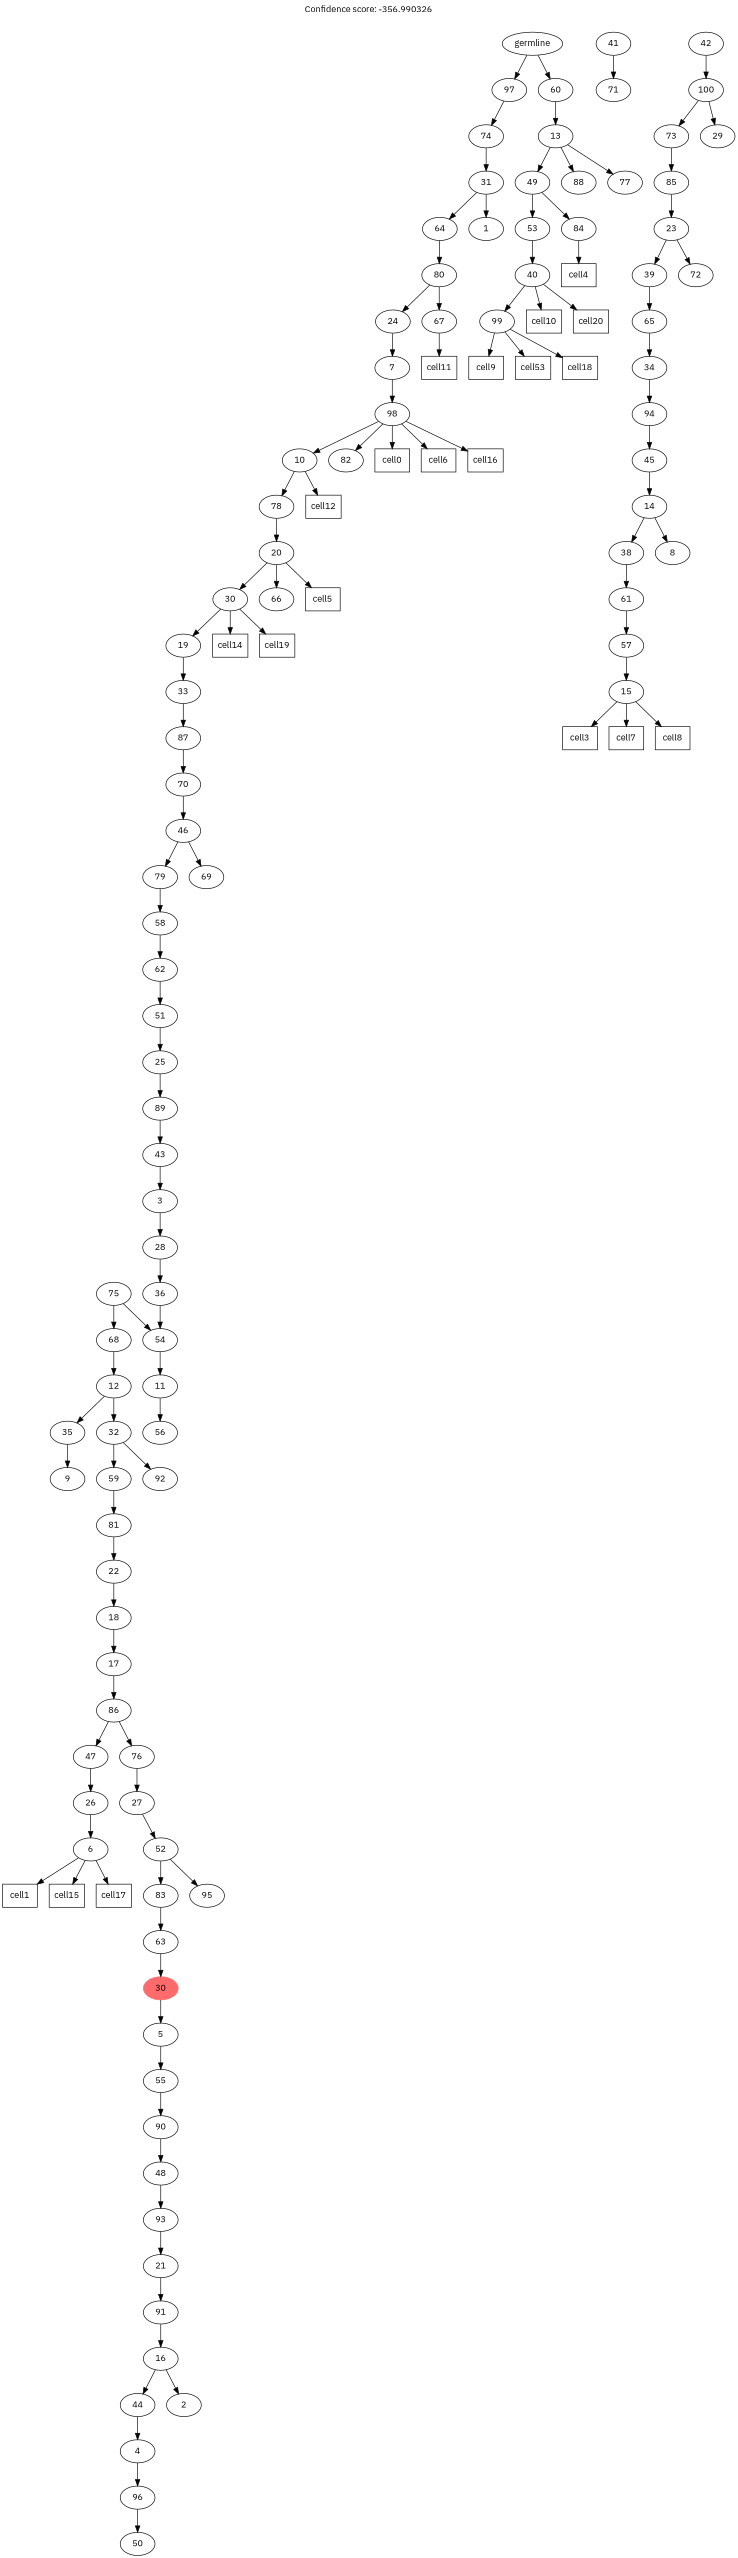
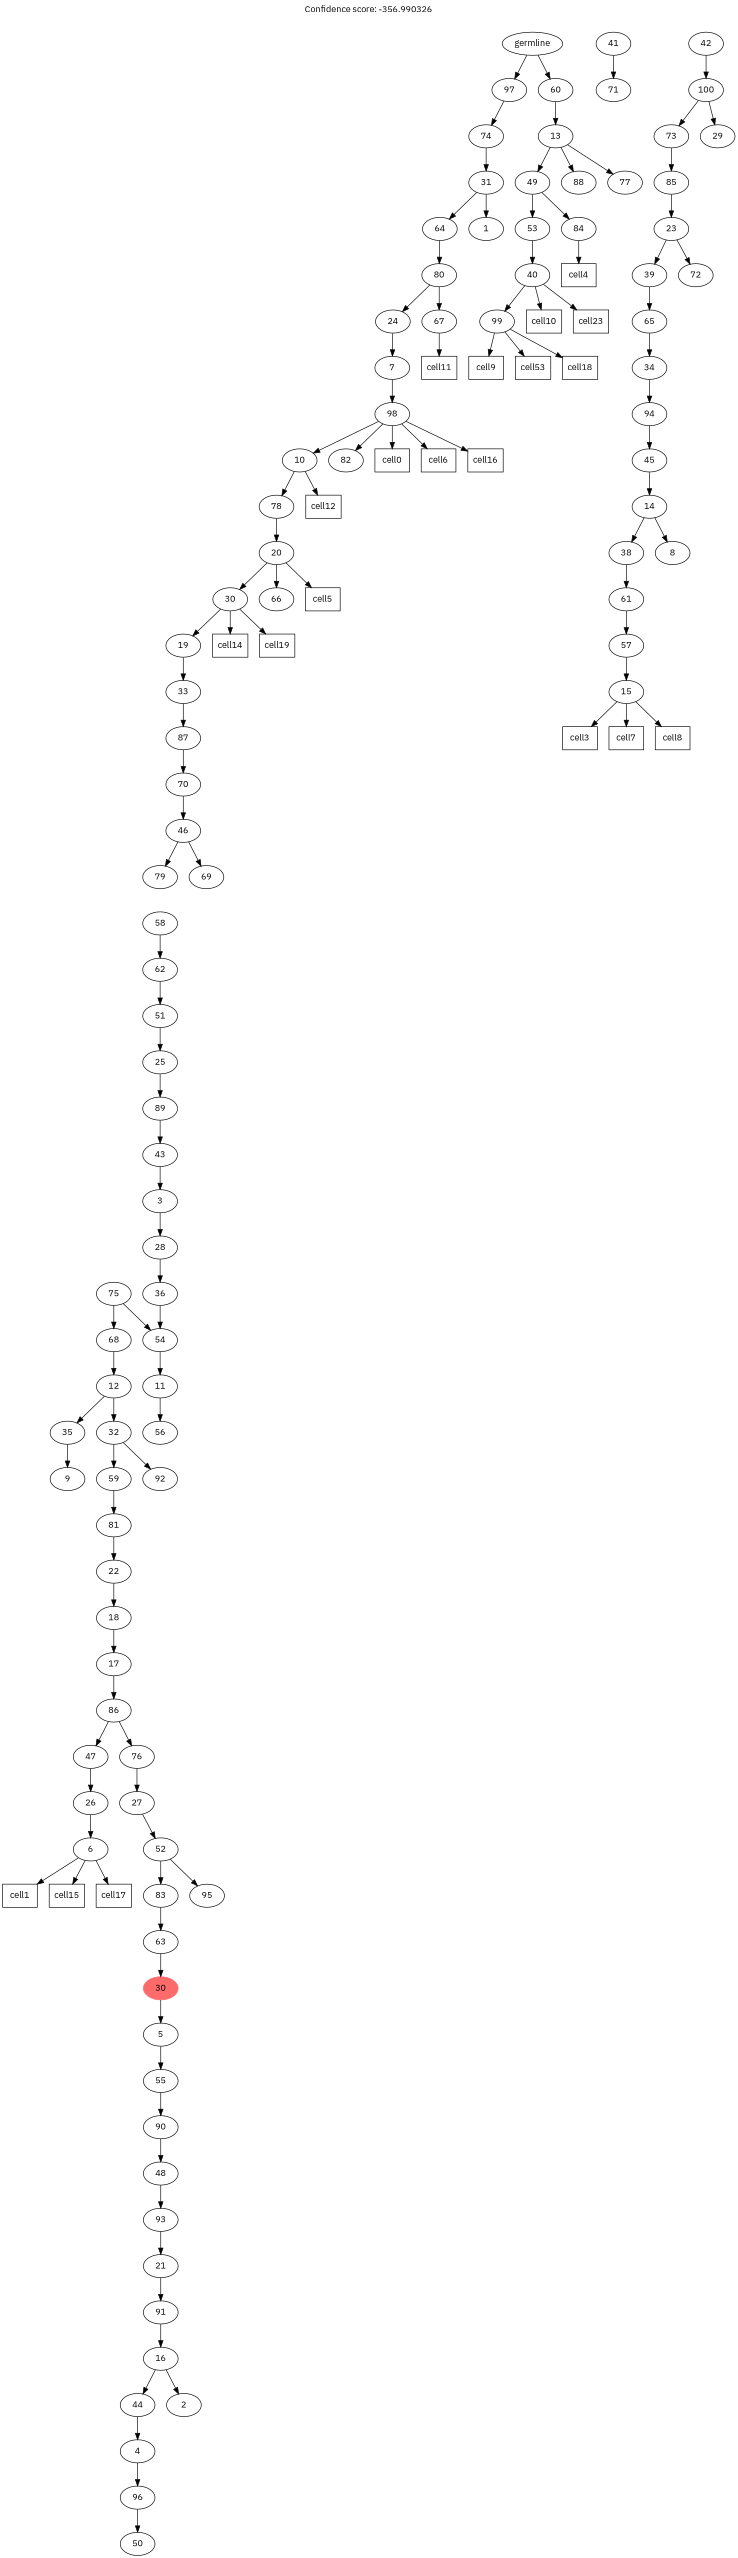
(591, 322) -> (591, 322)
(160, 897) -> none
